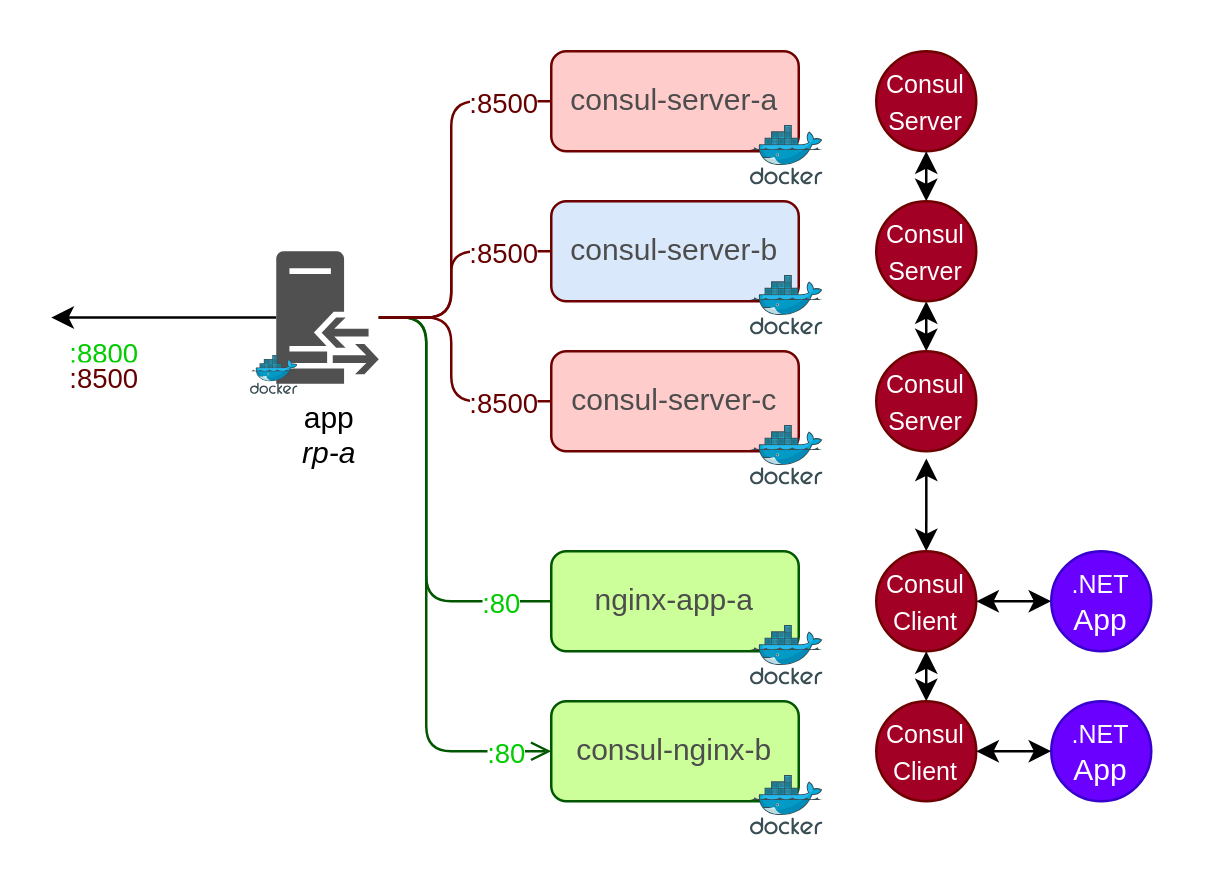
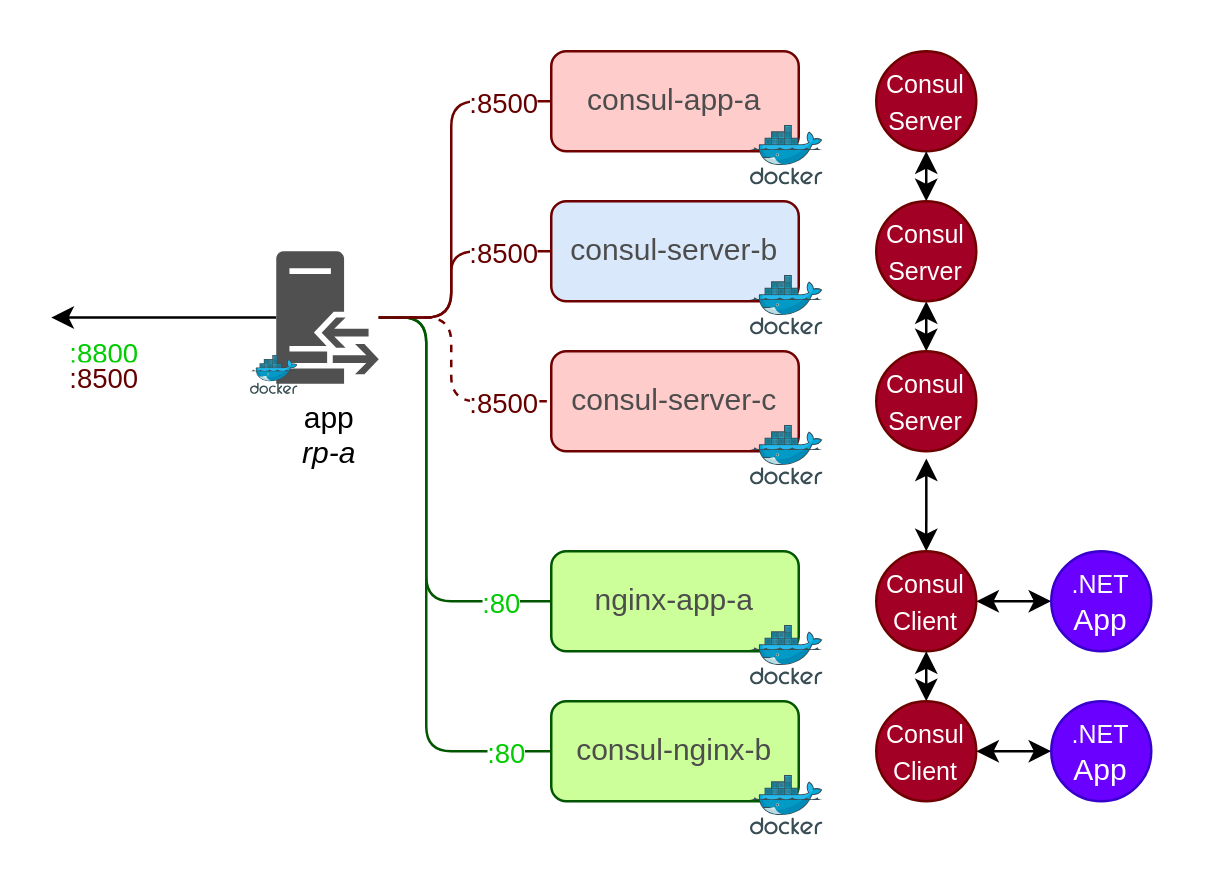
(675, 101) -> (675, 101)
(451, 360) -> (451, 360)
(542, 751) -> (544, 751)
